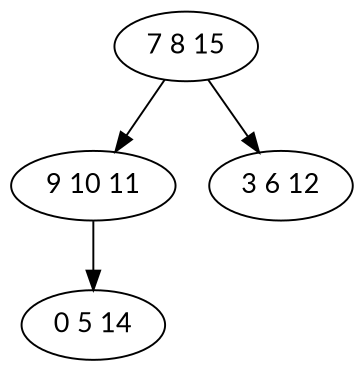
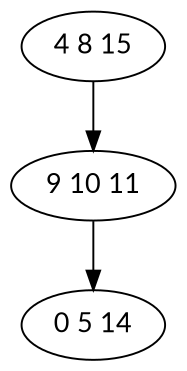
(186, 46) -> (93, 46)
(281, 186) -> none
